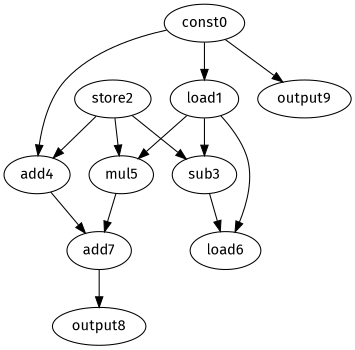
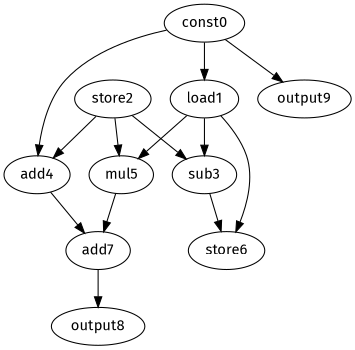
(226, 251) -> (227, 251)
